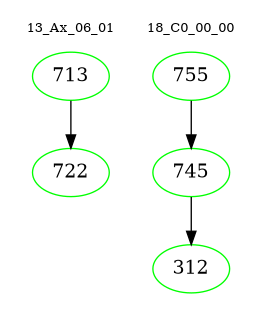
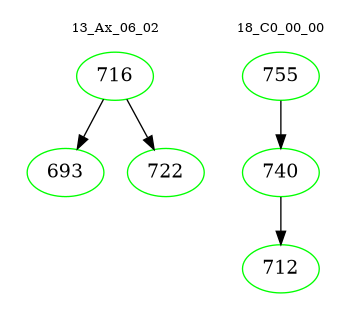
(71, 29) -> (116, 29)
(71, 76) -> (115, 76)
none -> (66, 173)
(191, 173) -> (281, 173)
(191, 269) -> (281, 269)
